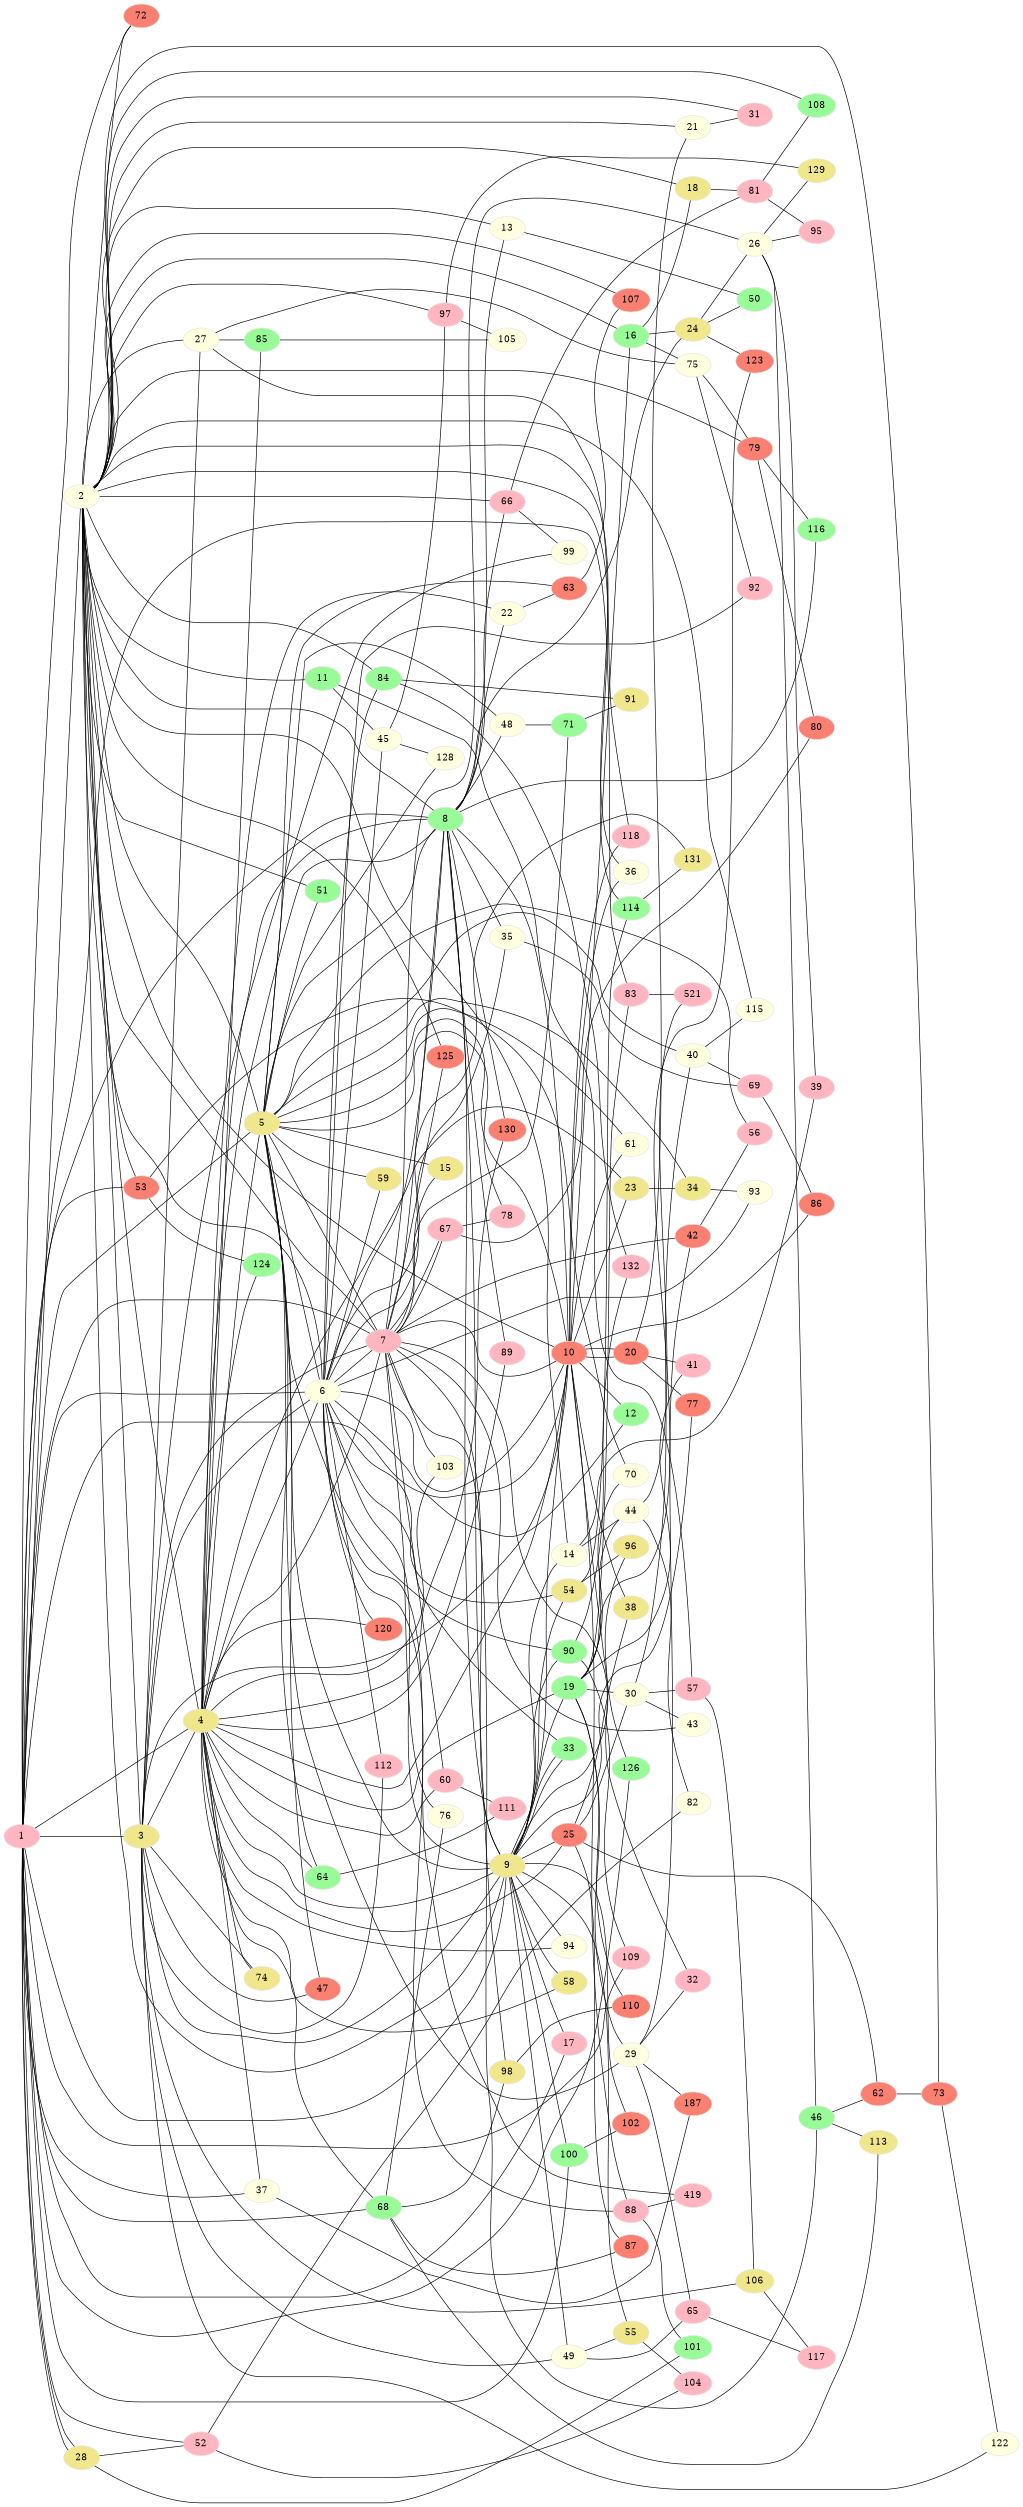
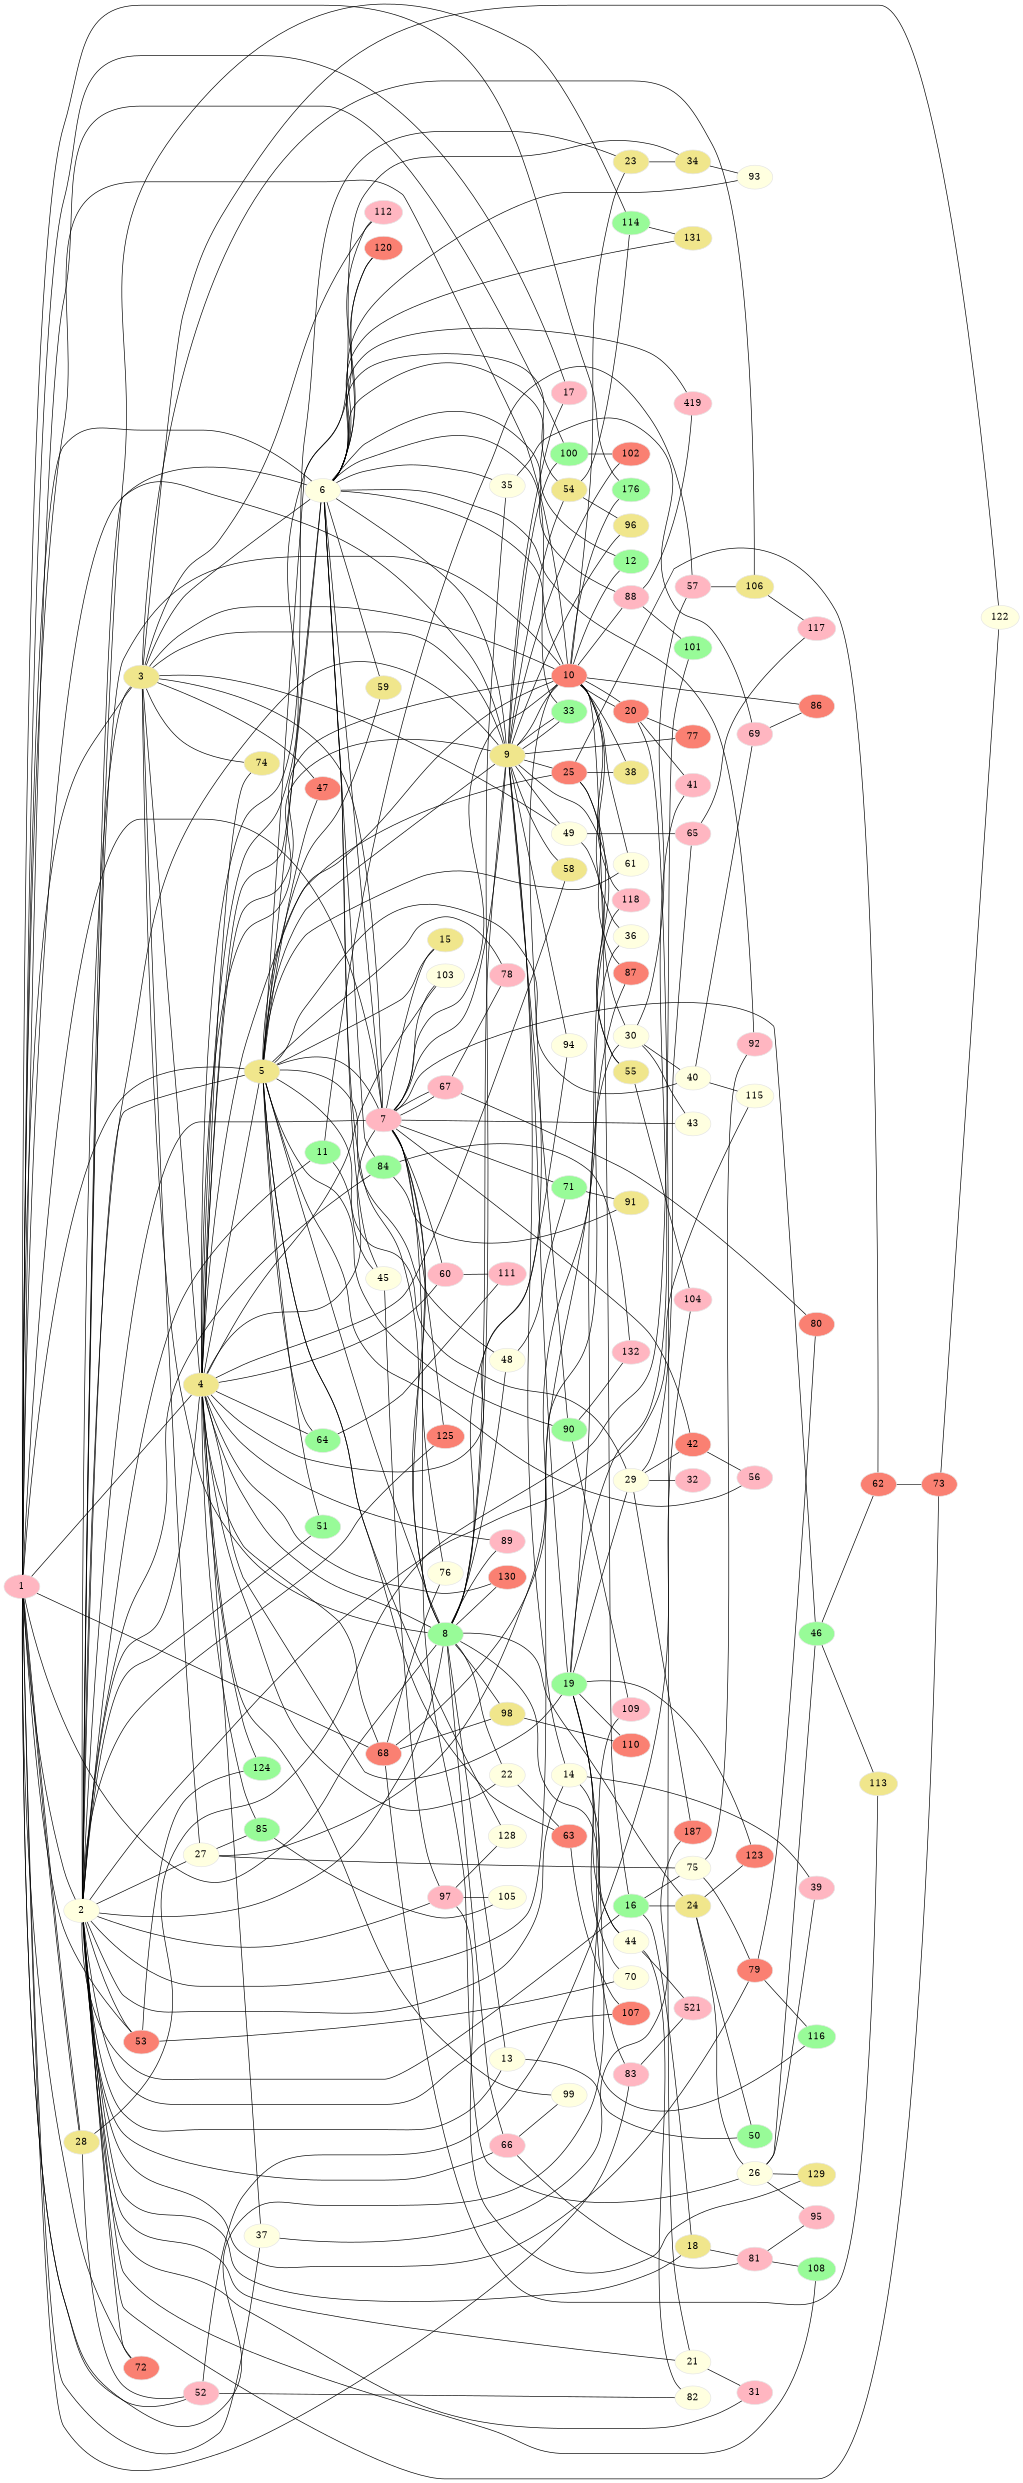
(414, 749) -> (474, 1869)
(564, 1619) -> none
(631, 1769) -> (631, 490)
(384, 2207) -> (384, 1754)
